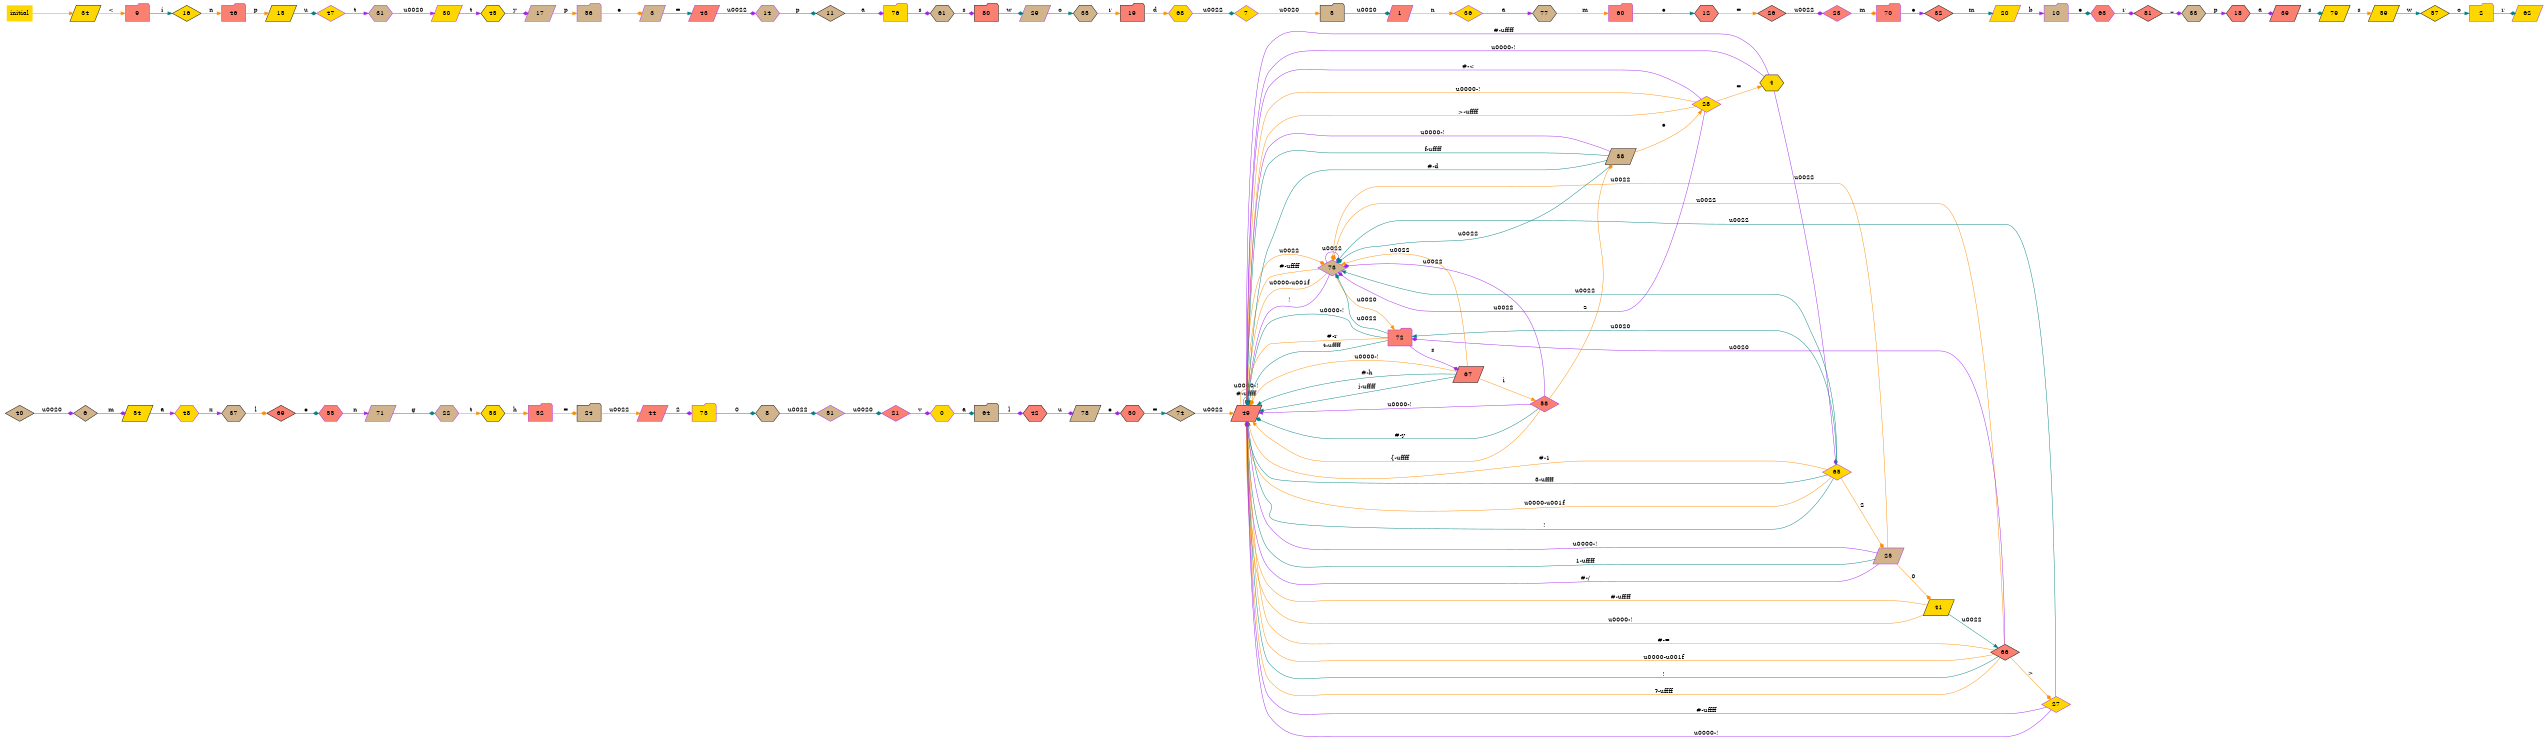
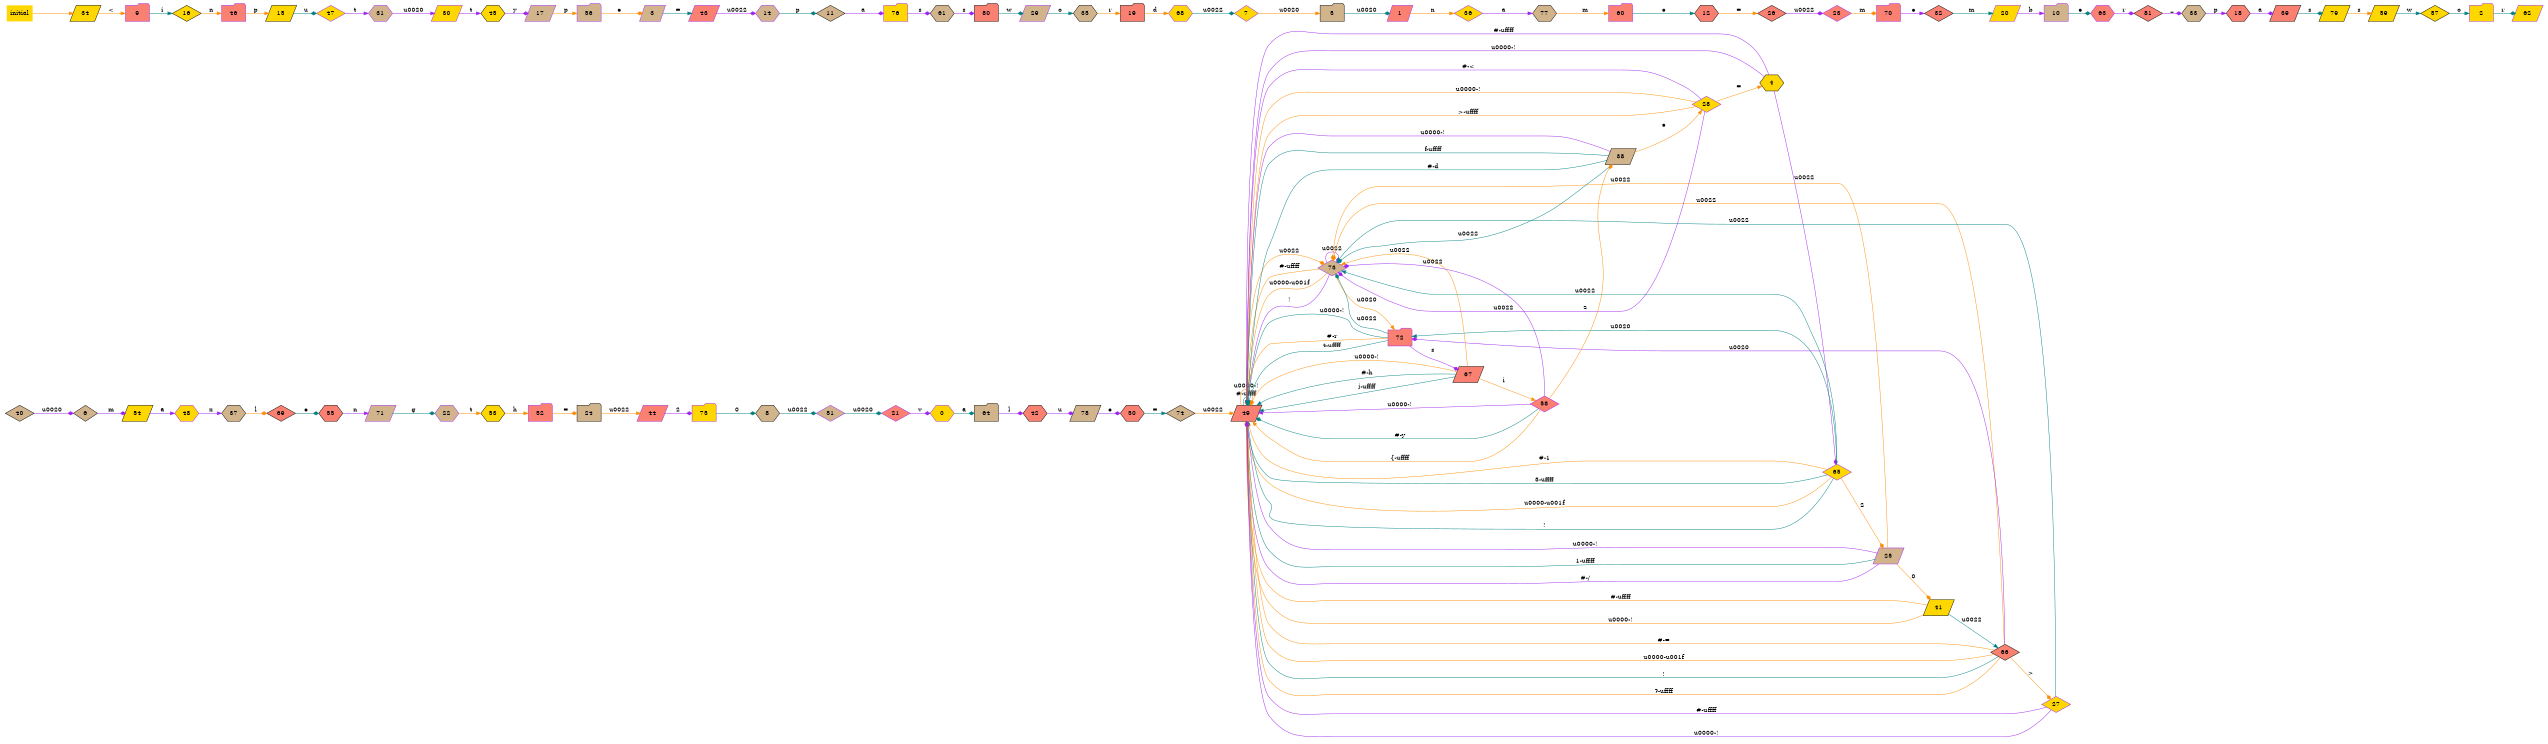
(331, 413) -> (331, 413)
